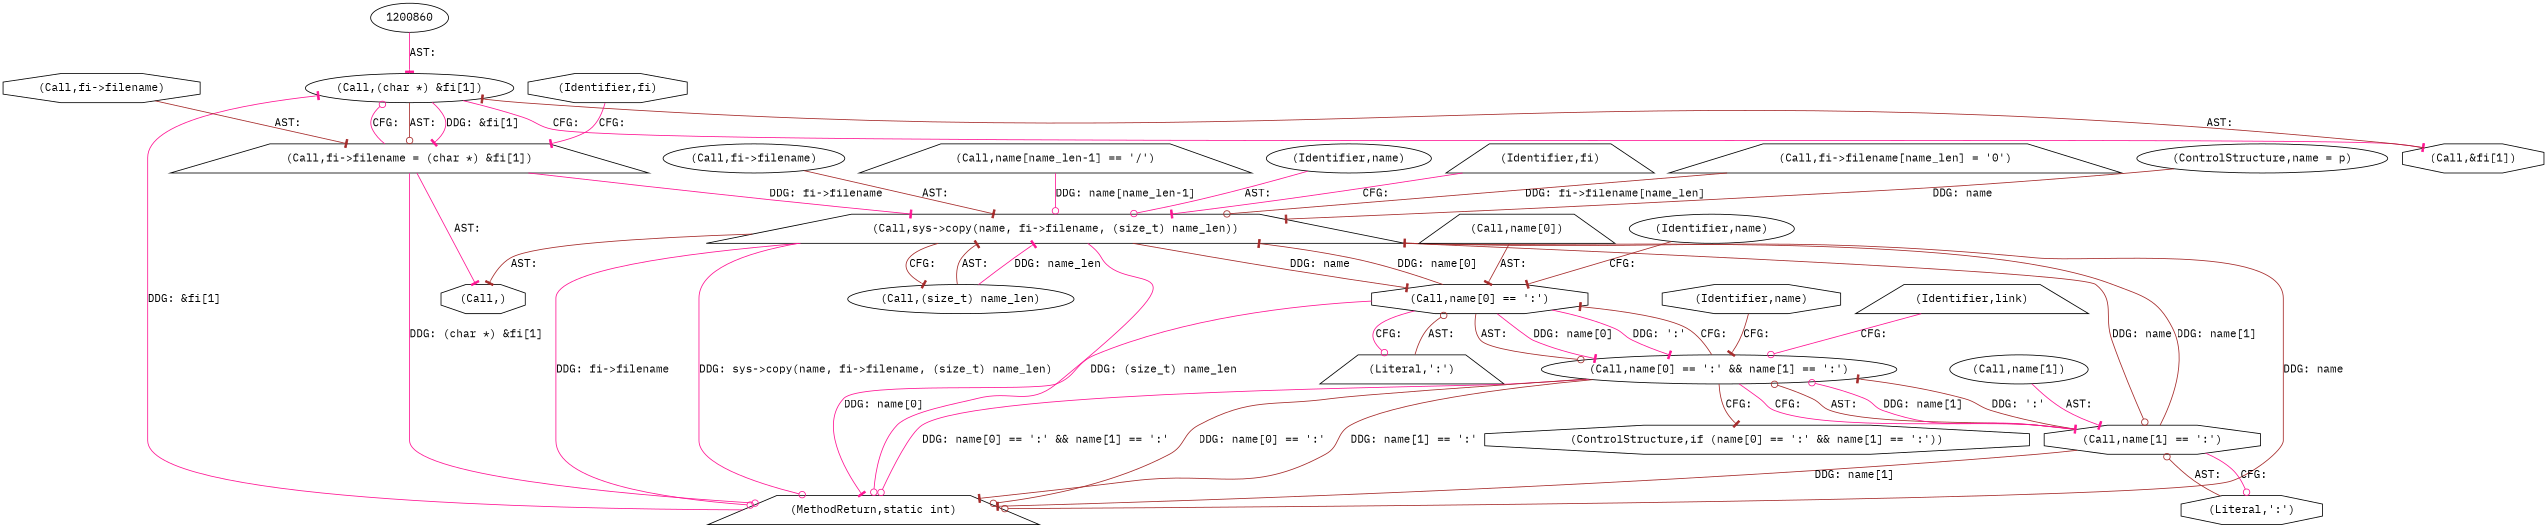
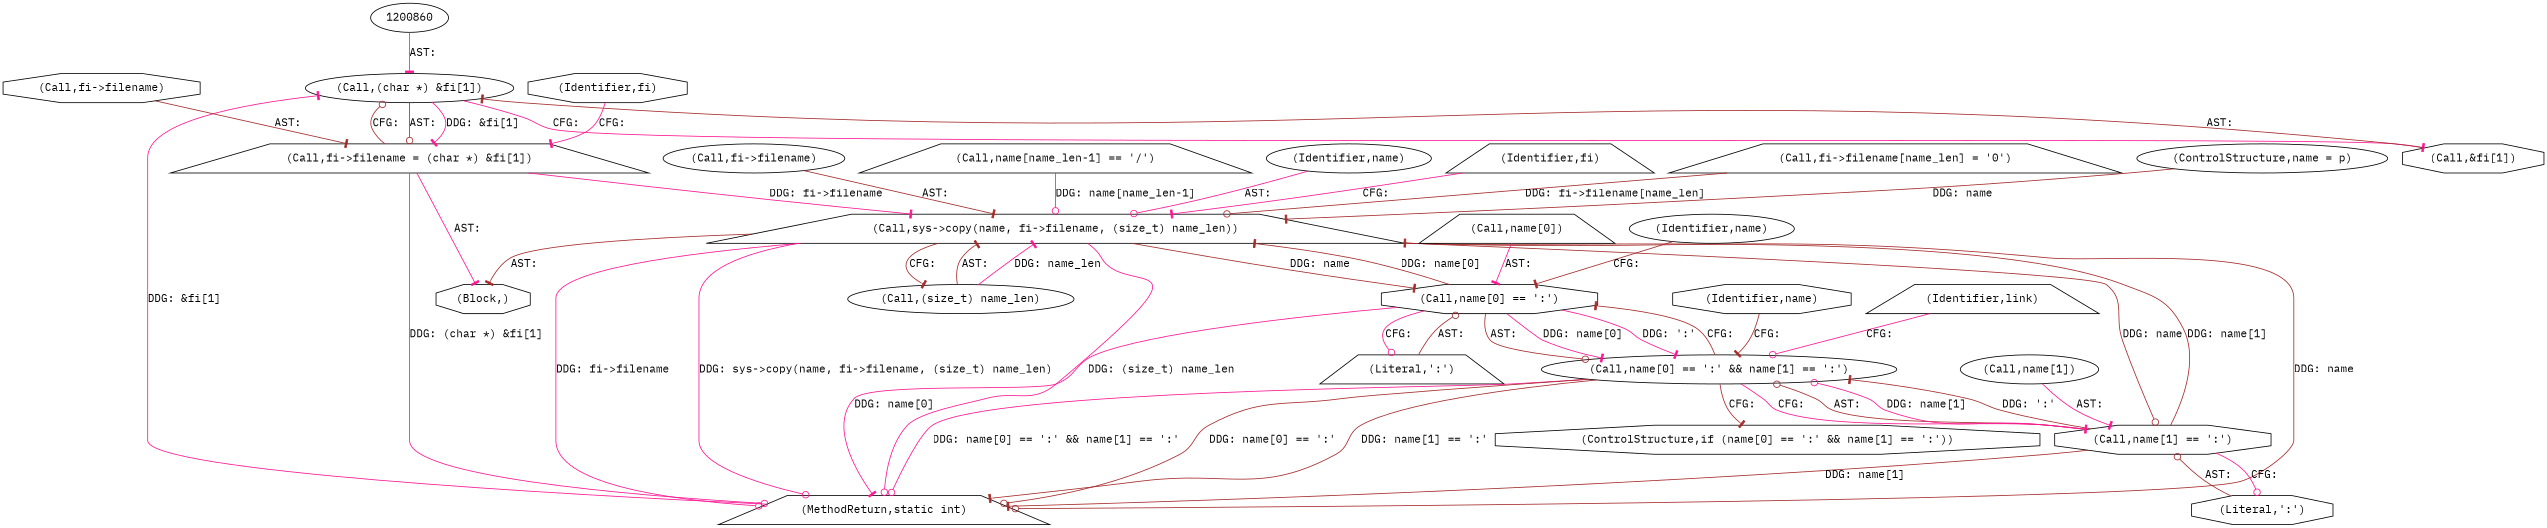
(371, 126) -> (371, 126)
(1499, 262) -> (1504, 262)
(483, 299) -> (483, 299)
